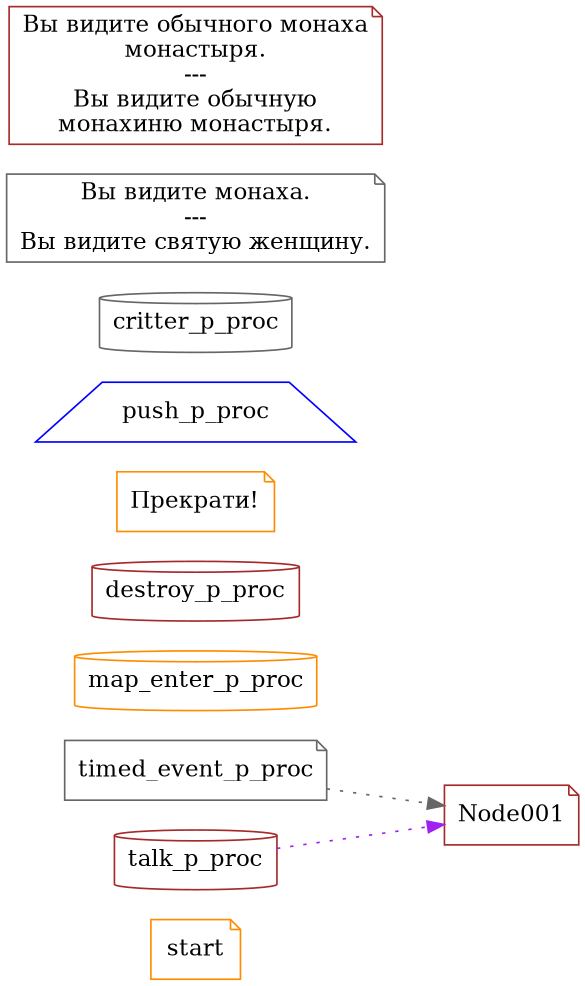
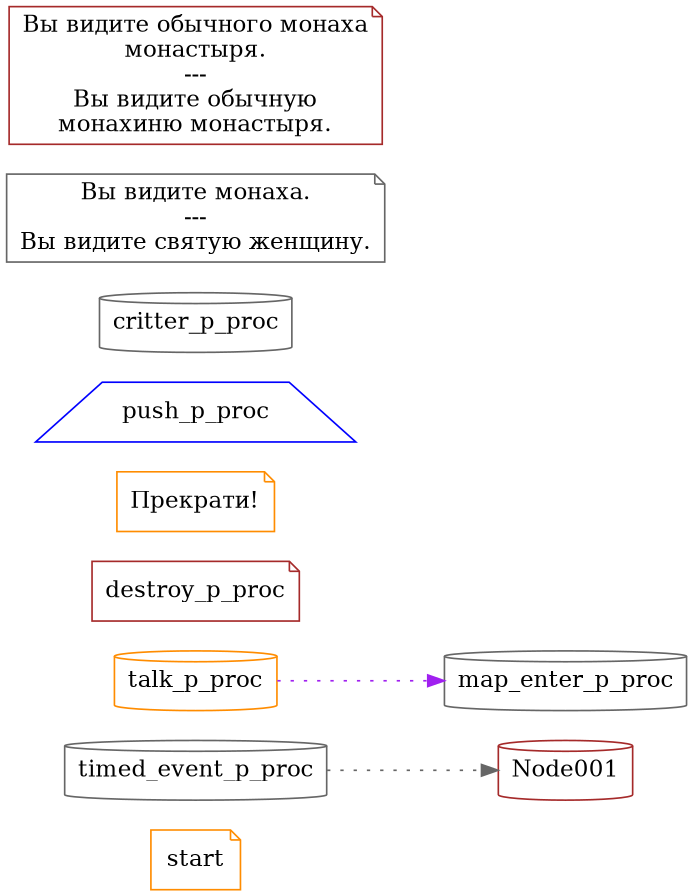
(196, 591) -> (196, 591)
(196, 681) -> (565, 681)
(196, 770) -> (196, 770)
(512, 815) -> (565, 770)
(352, 838) -> (352, 681)
(196, 860) -> (196, 681)
